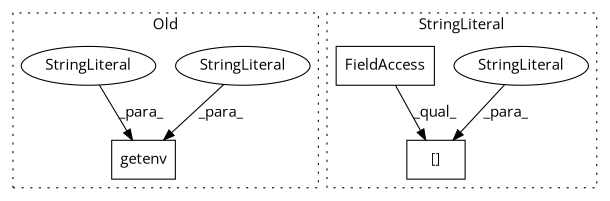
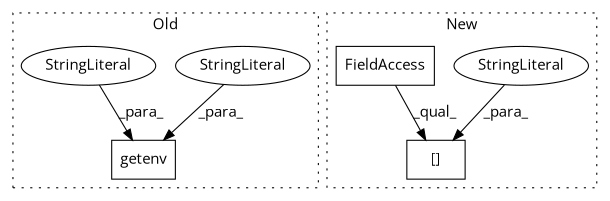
(462, 25) -> (462, 25)
